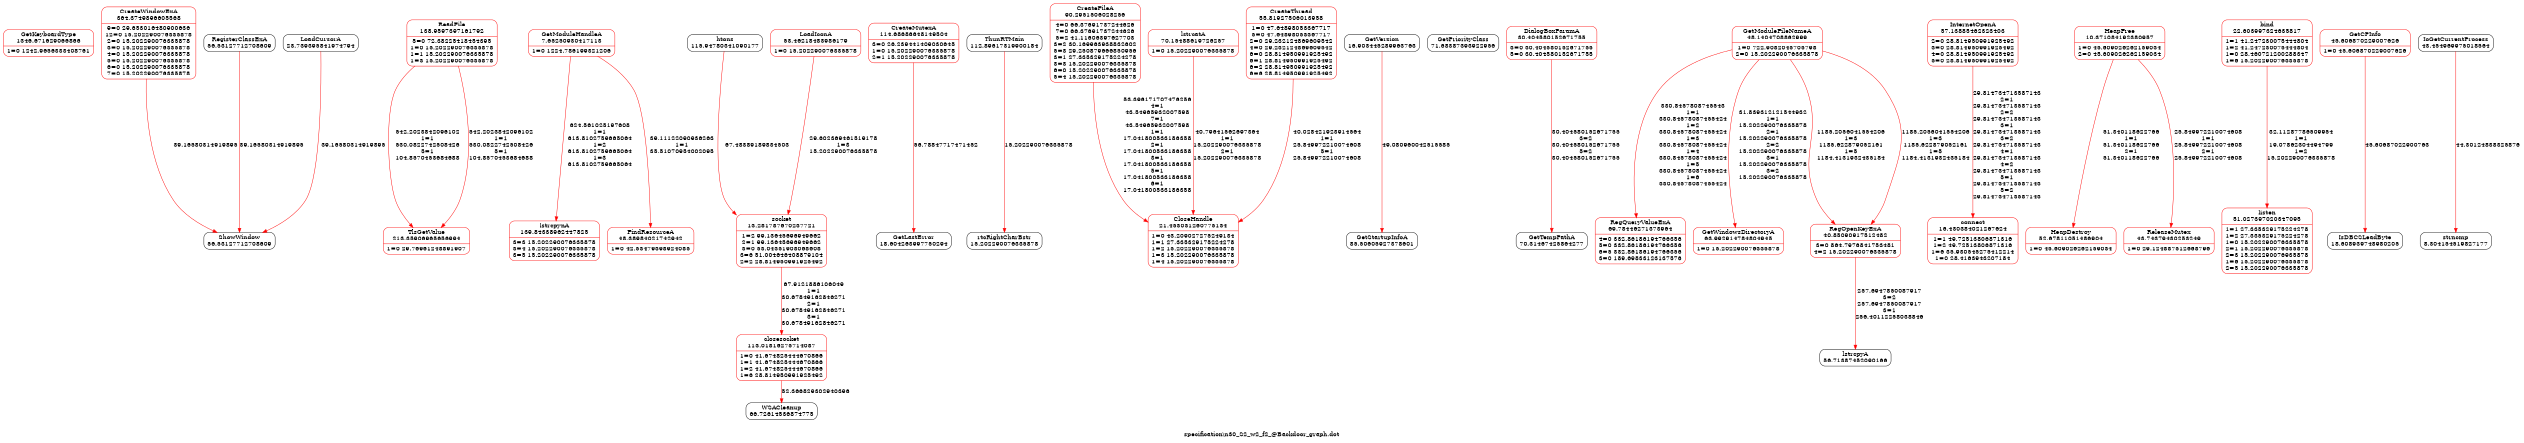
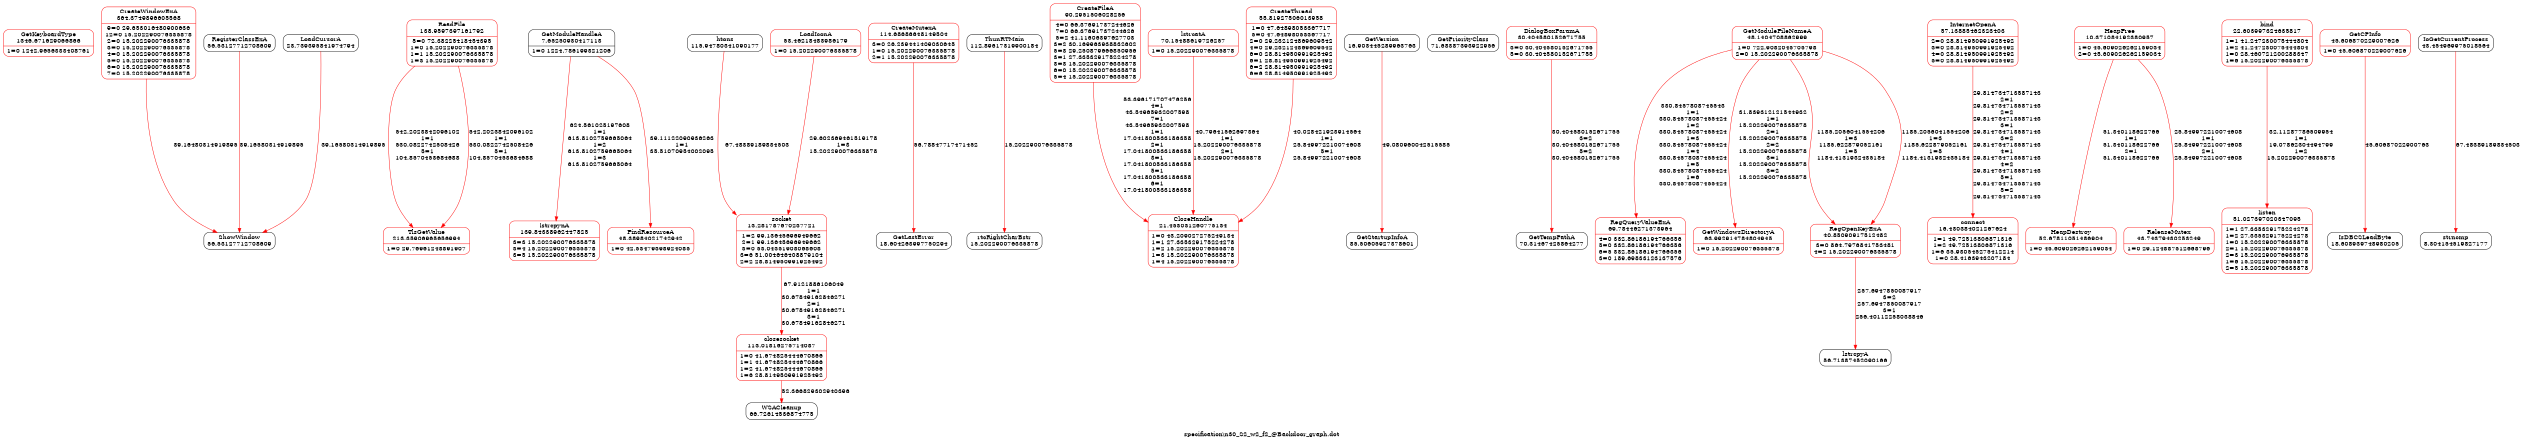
(572, 43) -> (572, 43)
(206, 145) -> (206, 145)
(2488, 145) -> (2488, 145)
